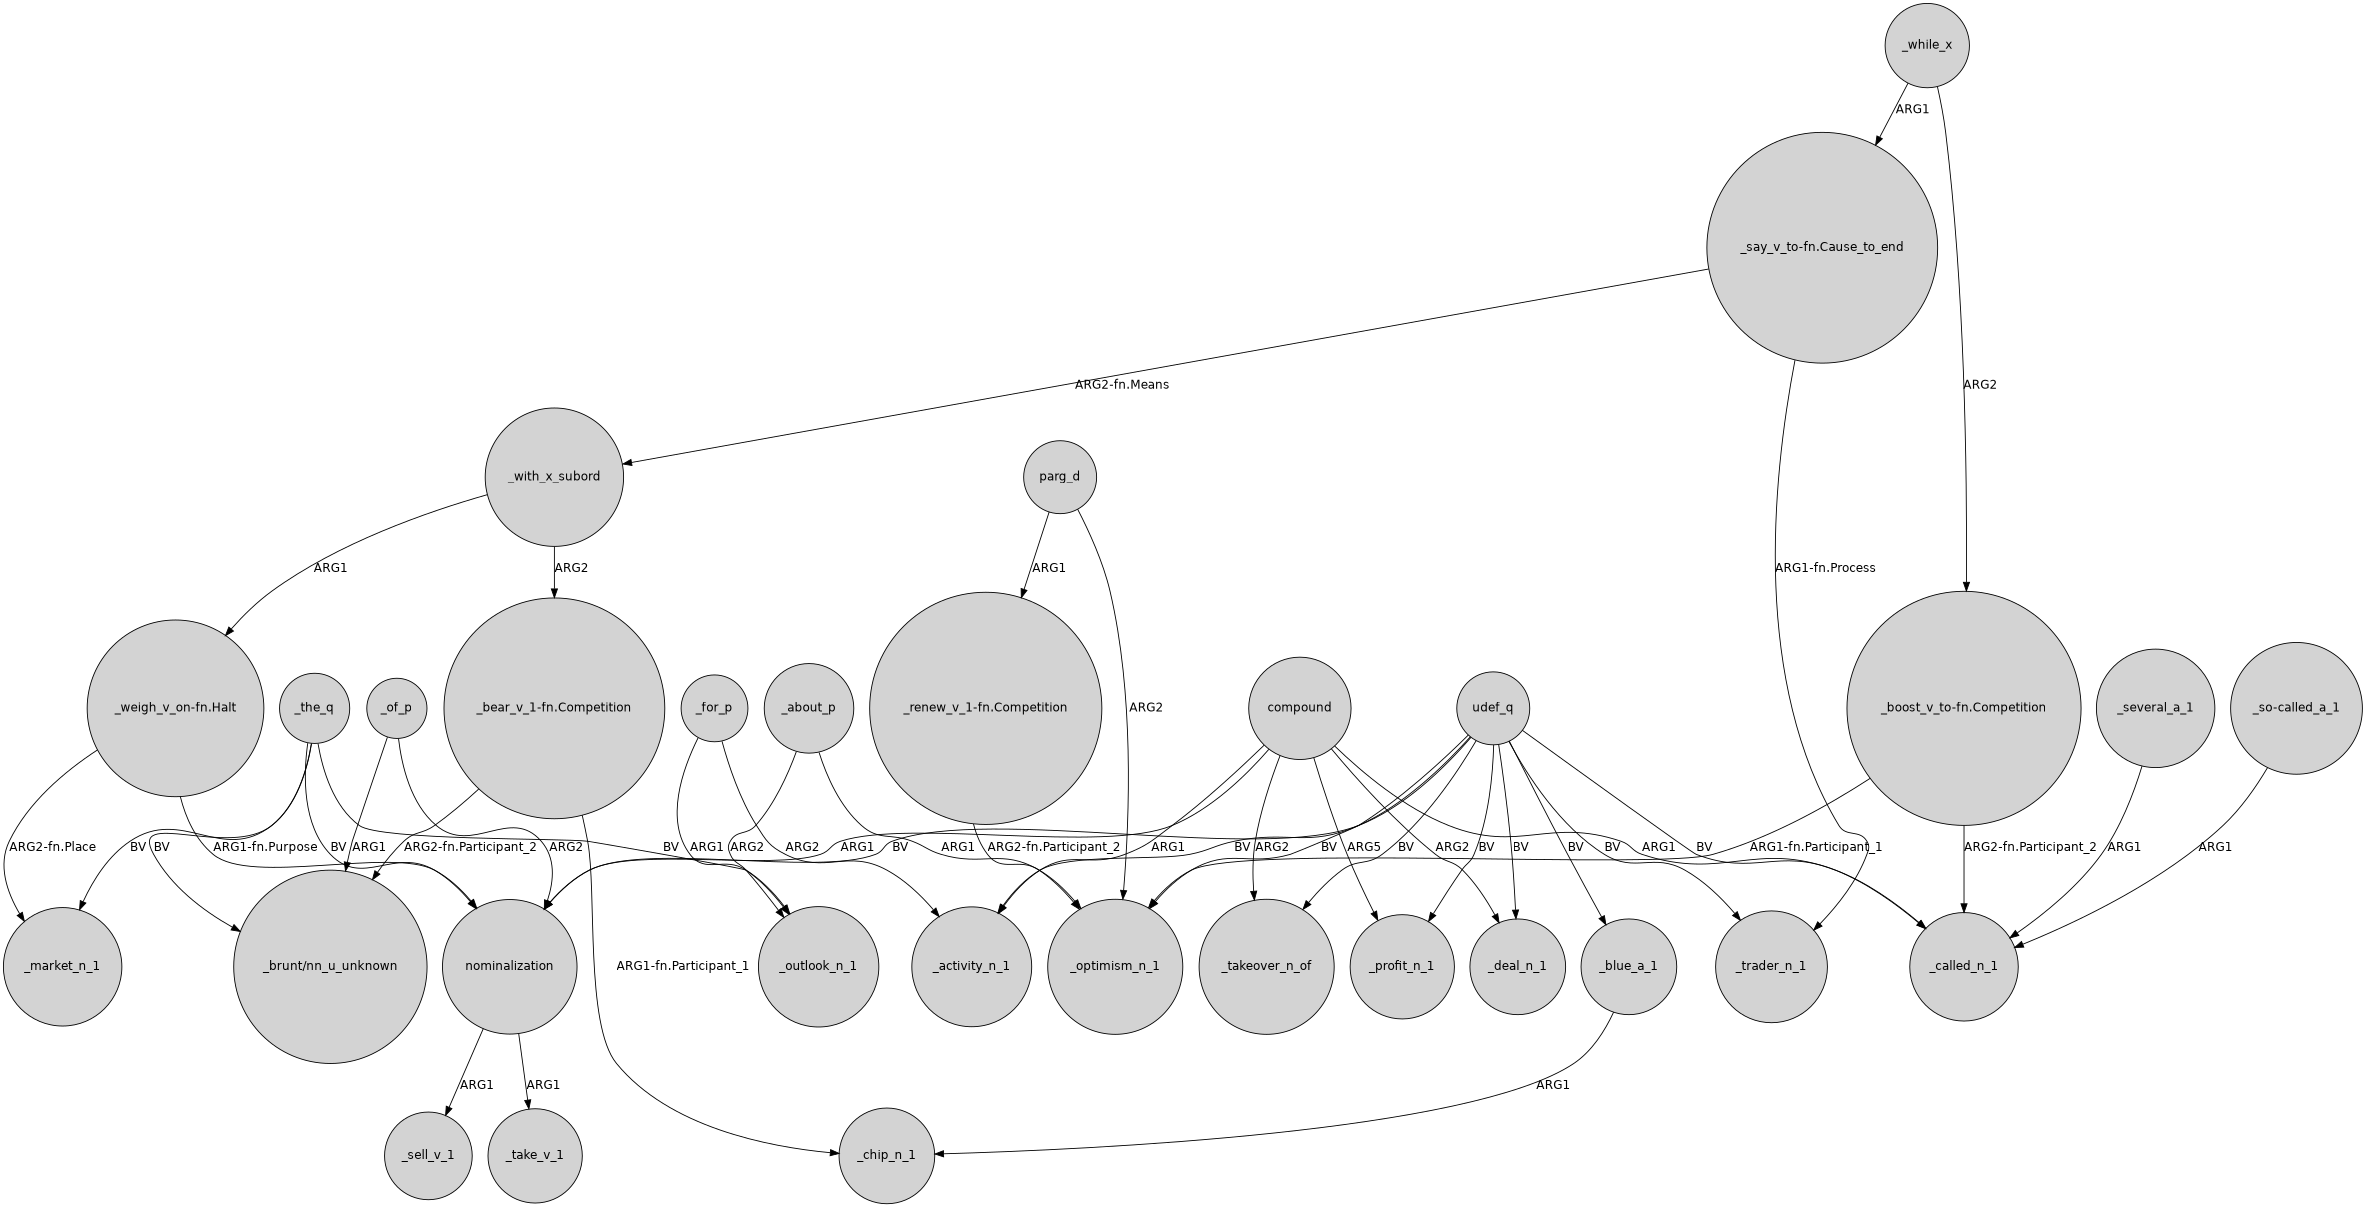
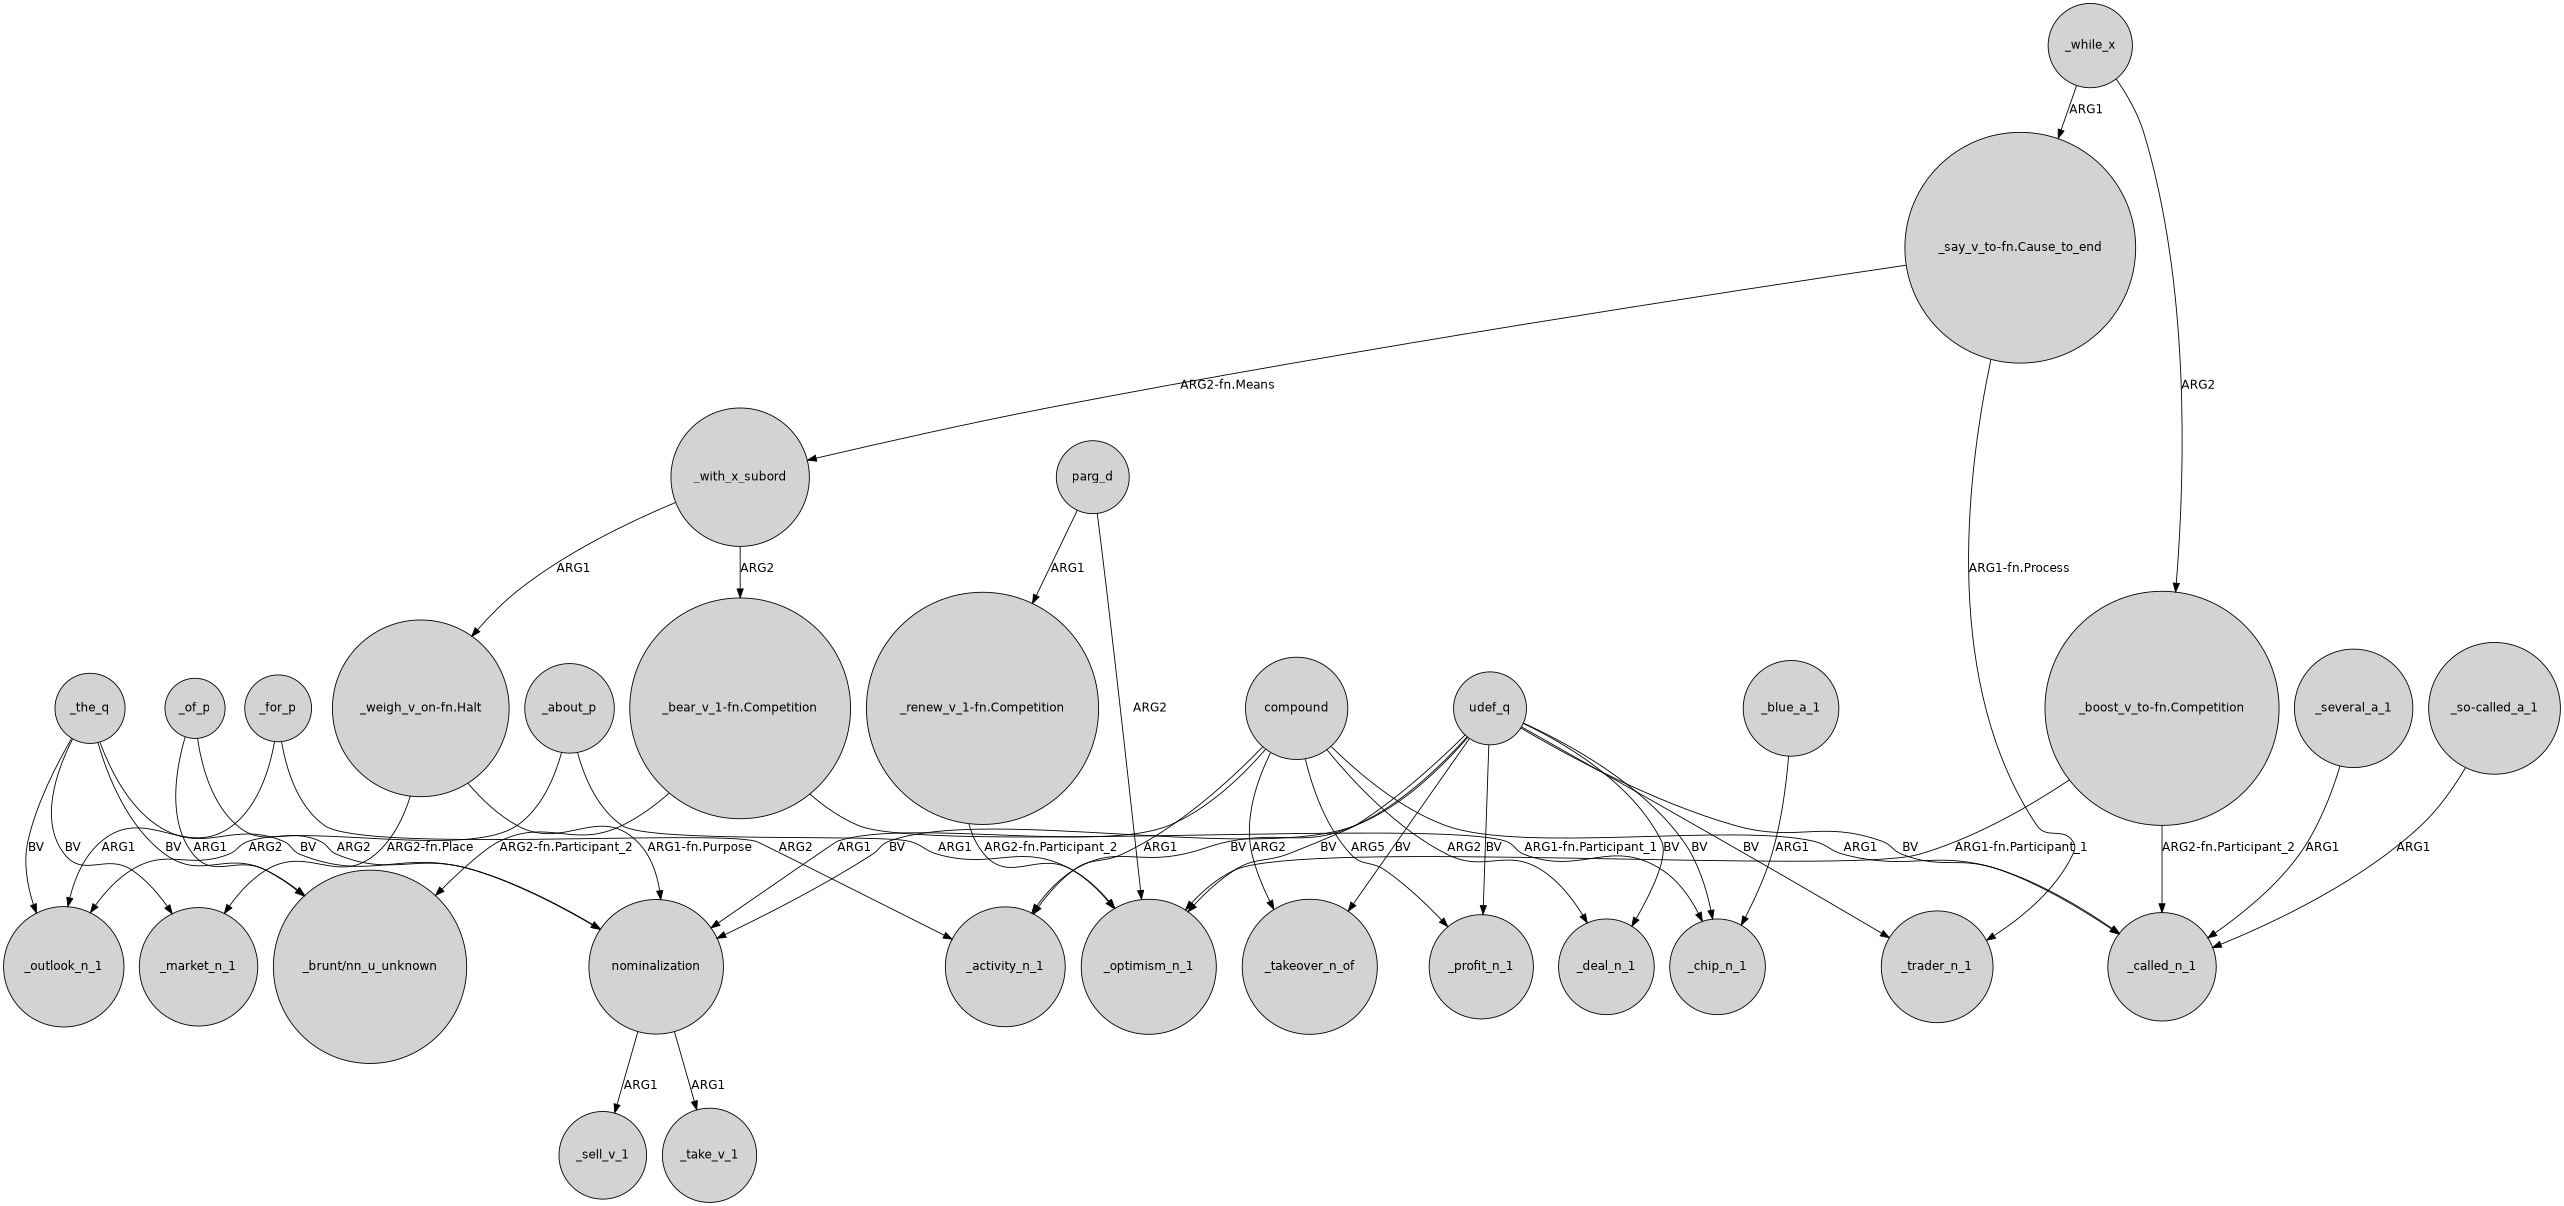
(1552, 825) -> (1656, 809)
